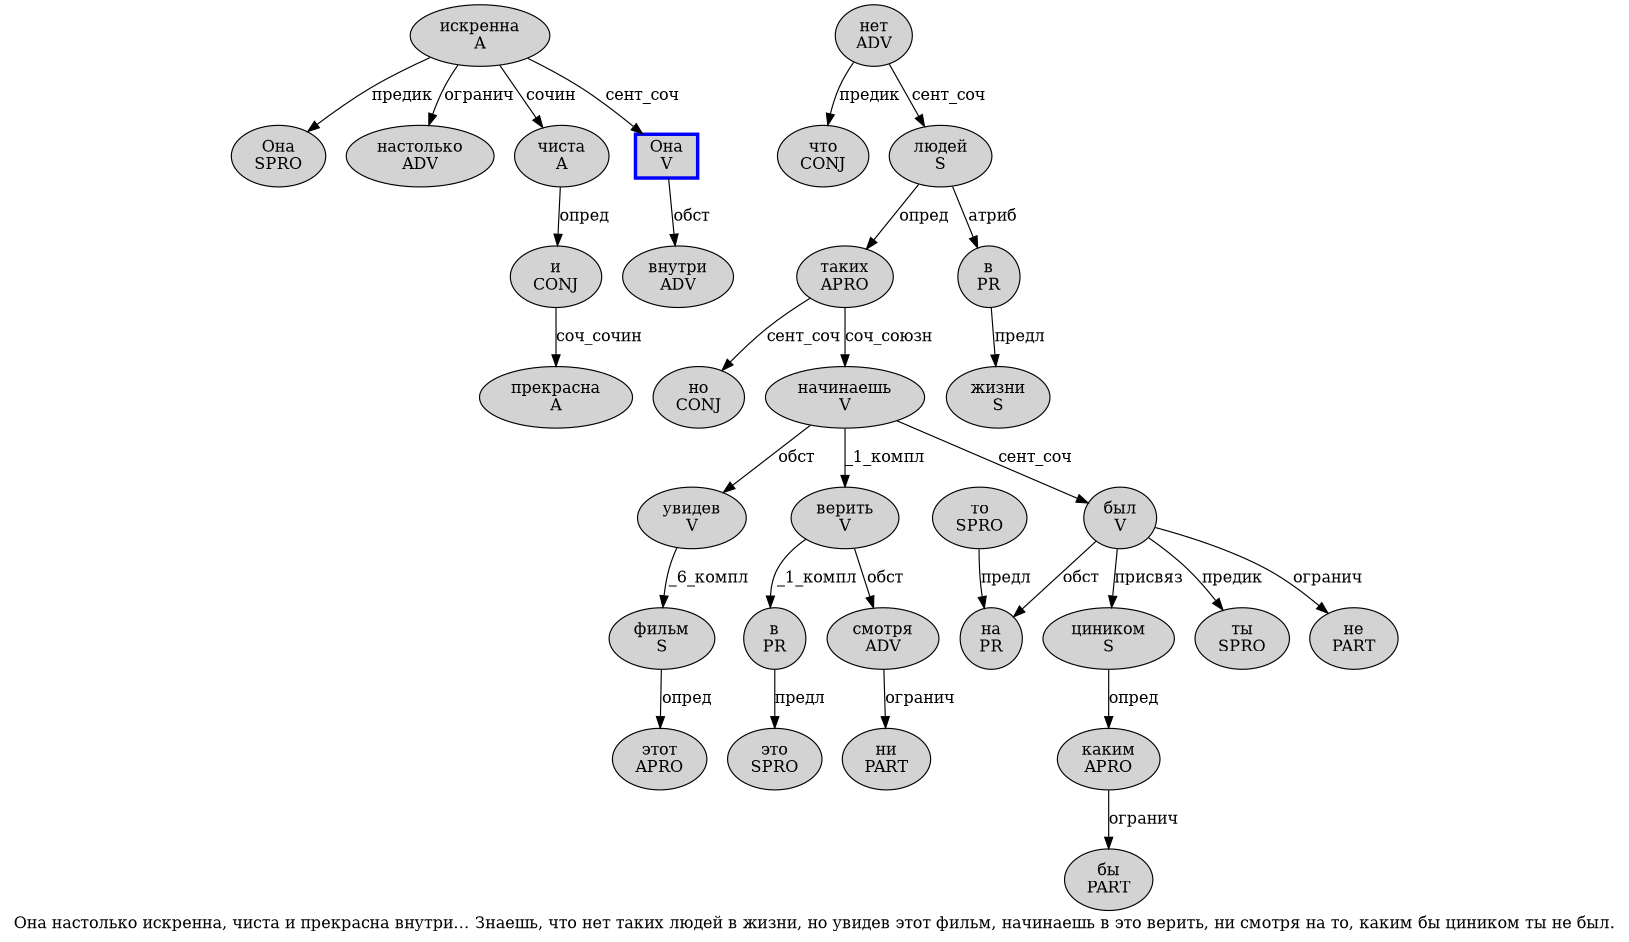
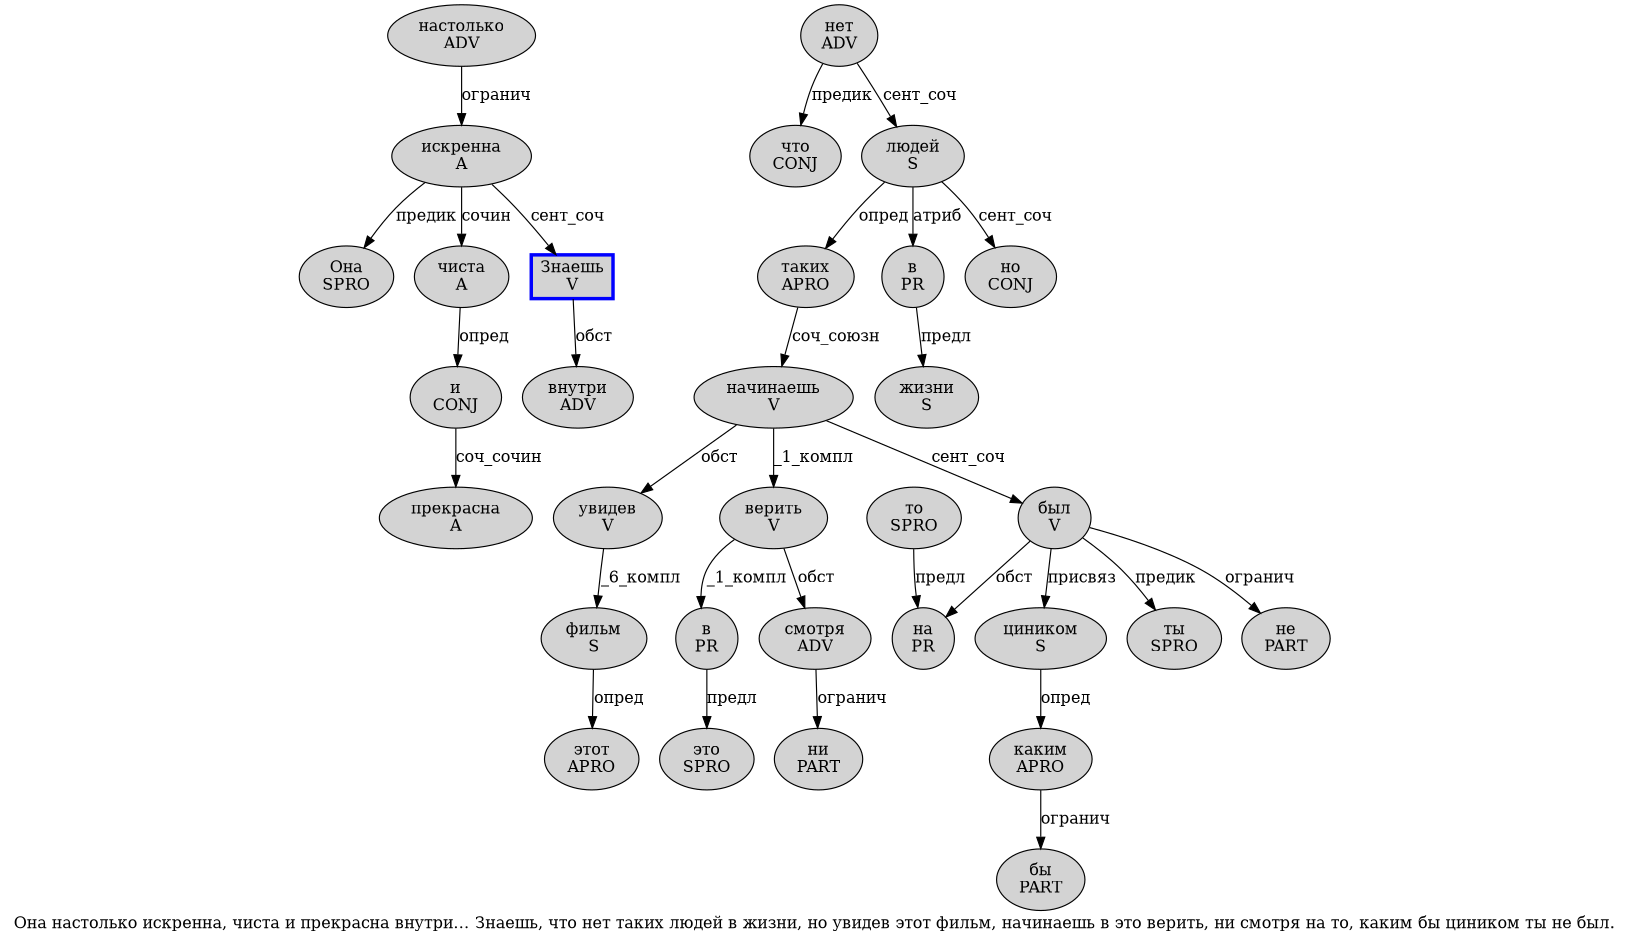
(444, 89) -> (462, 90)
(667, 156) -> (572, 277)
(768, 327) -> (967, 208)
